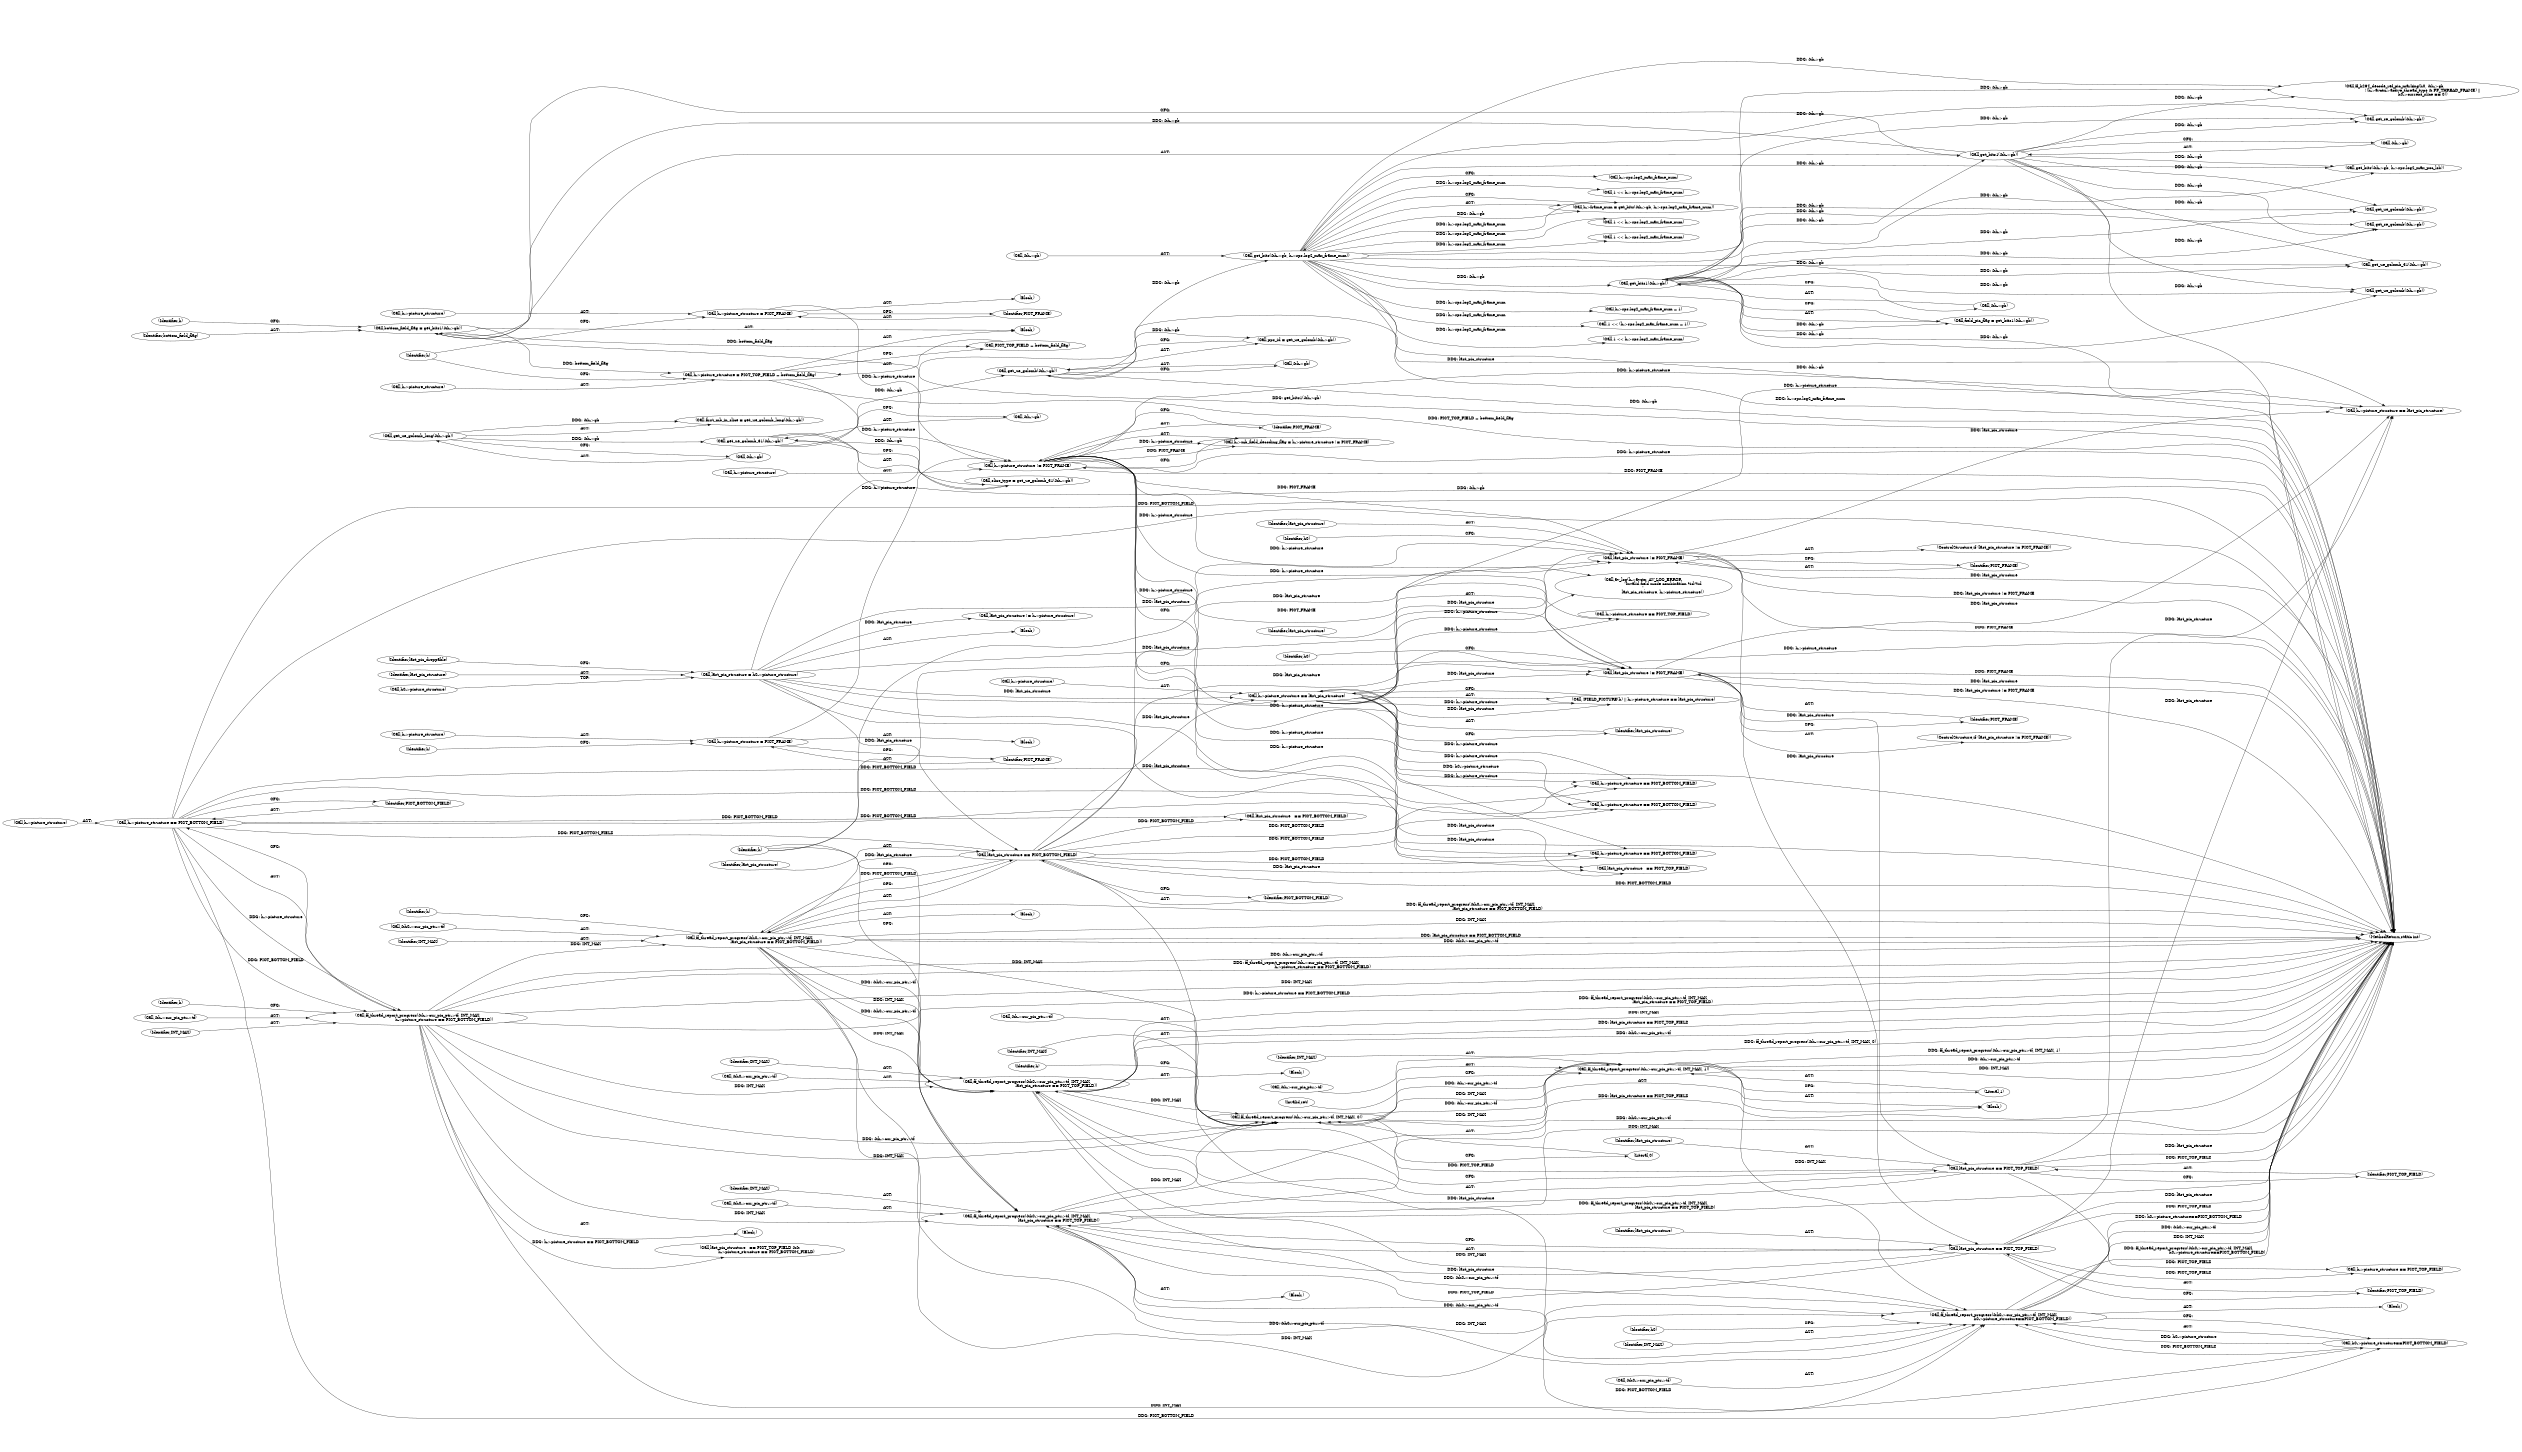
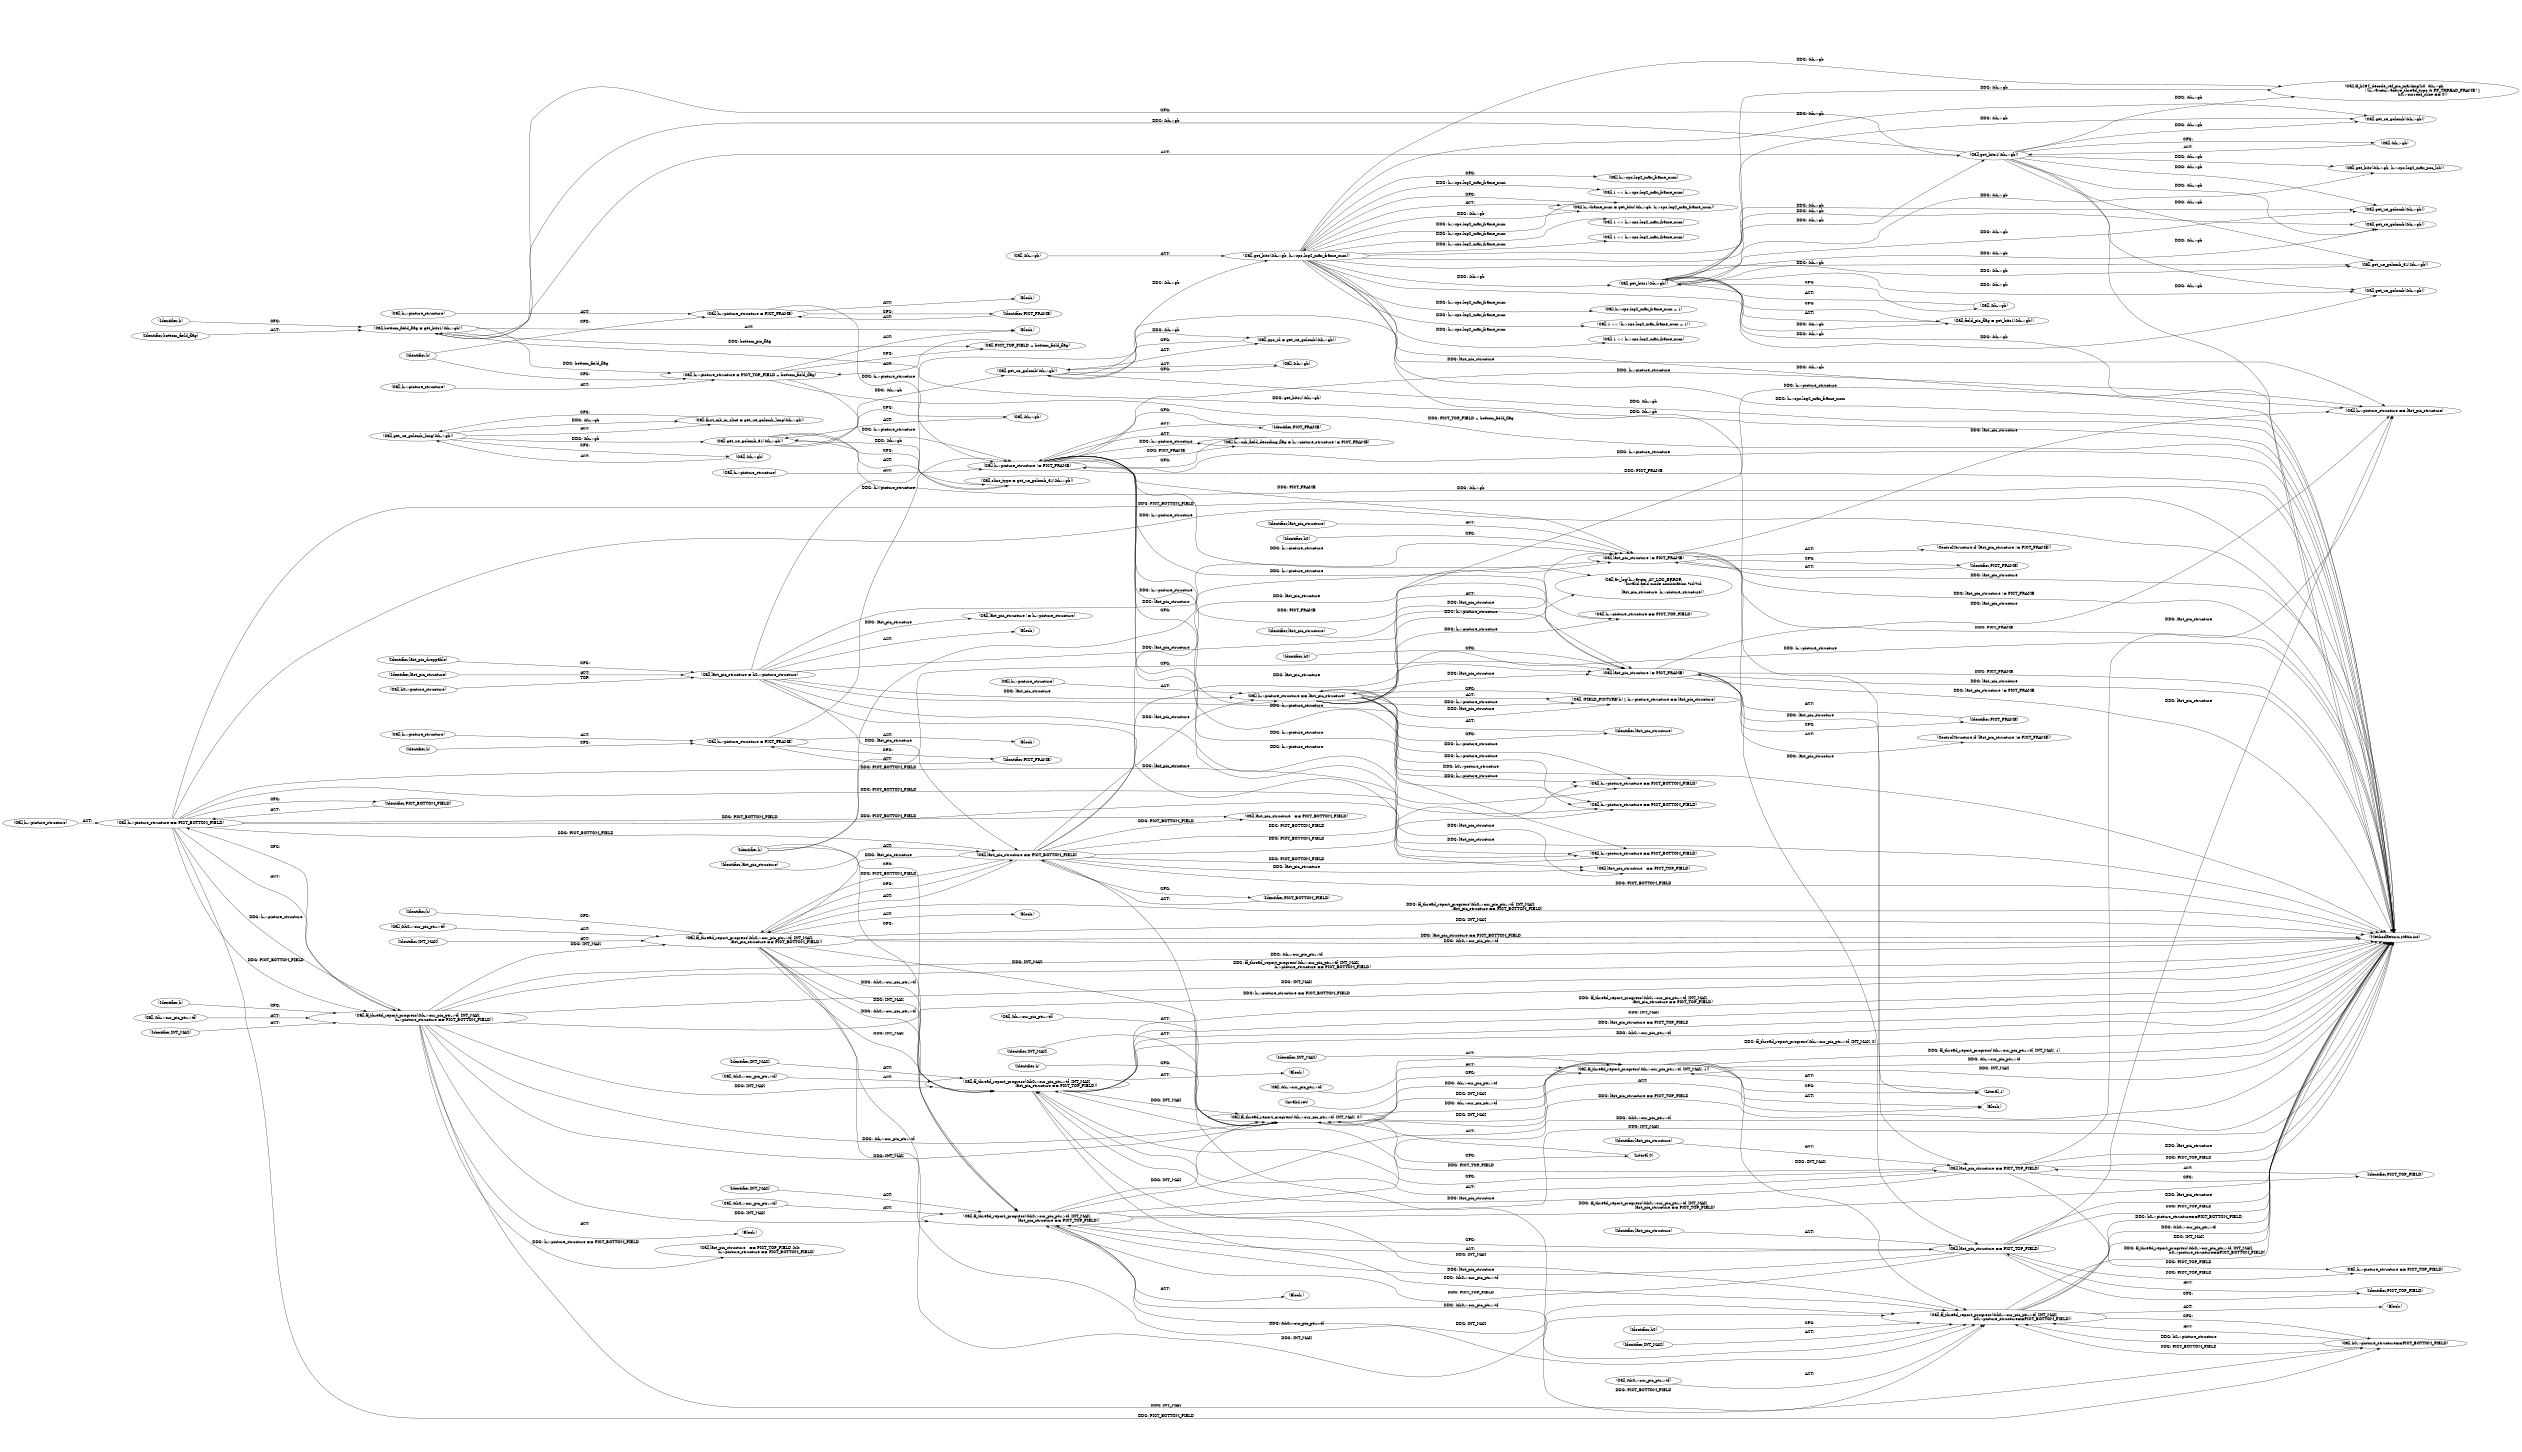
(1798, 165) -> (1742, 536)
(750, 342) -> (750, 342)
none -> (569, 415)
